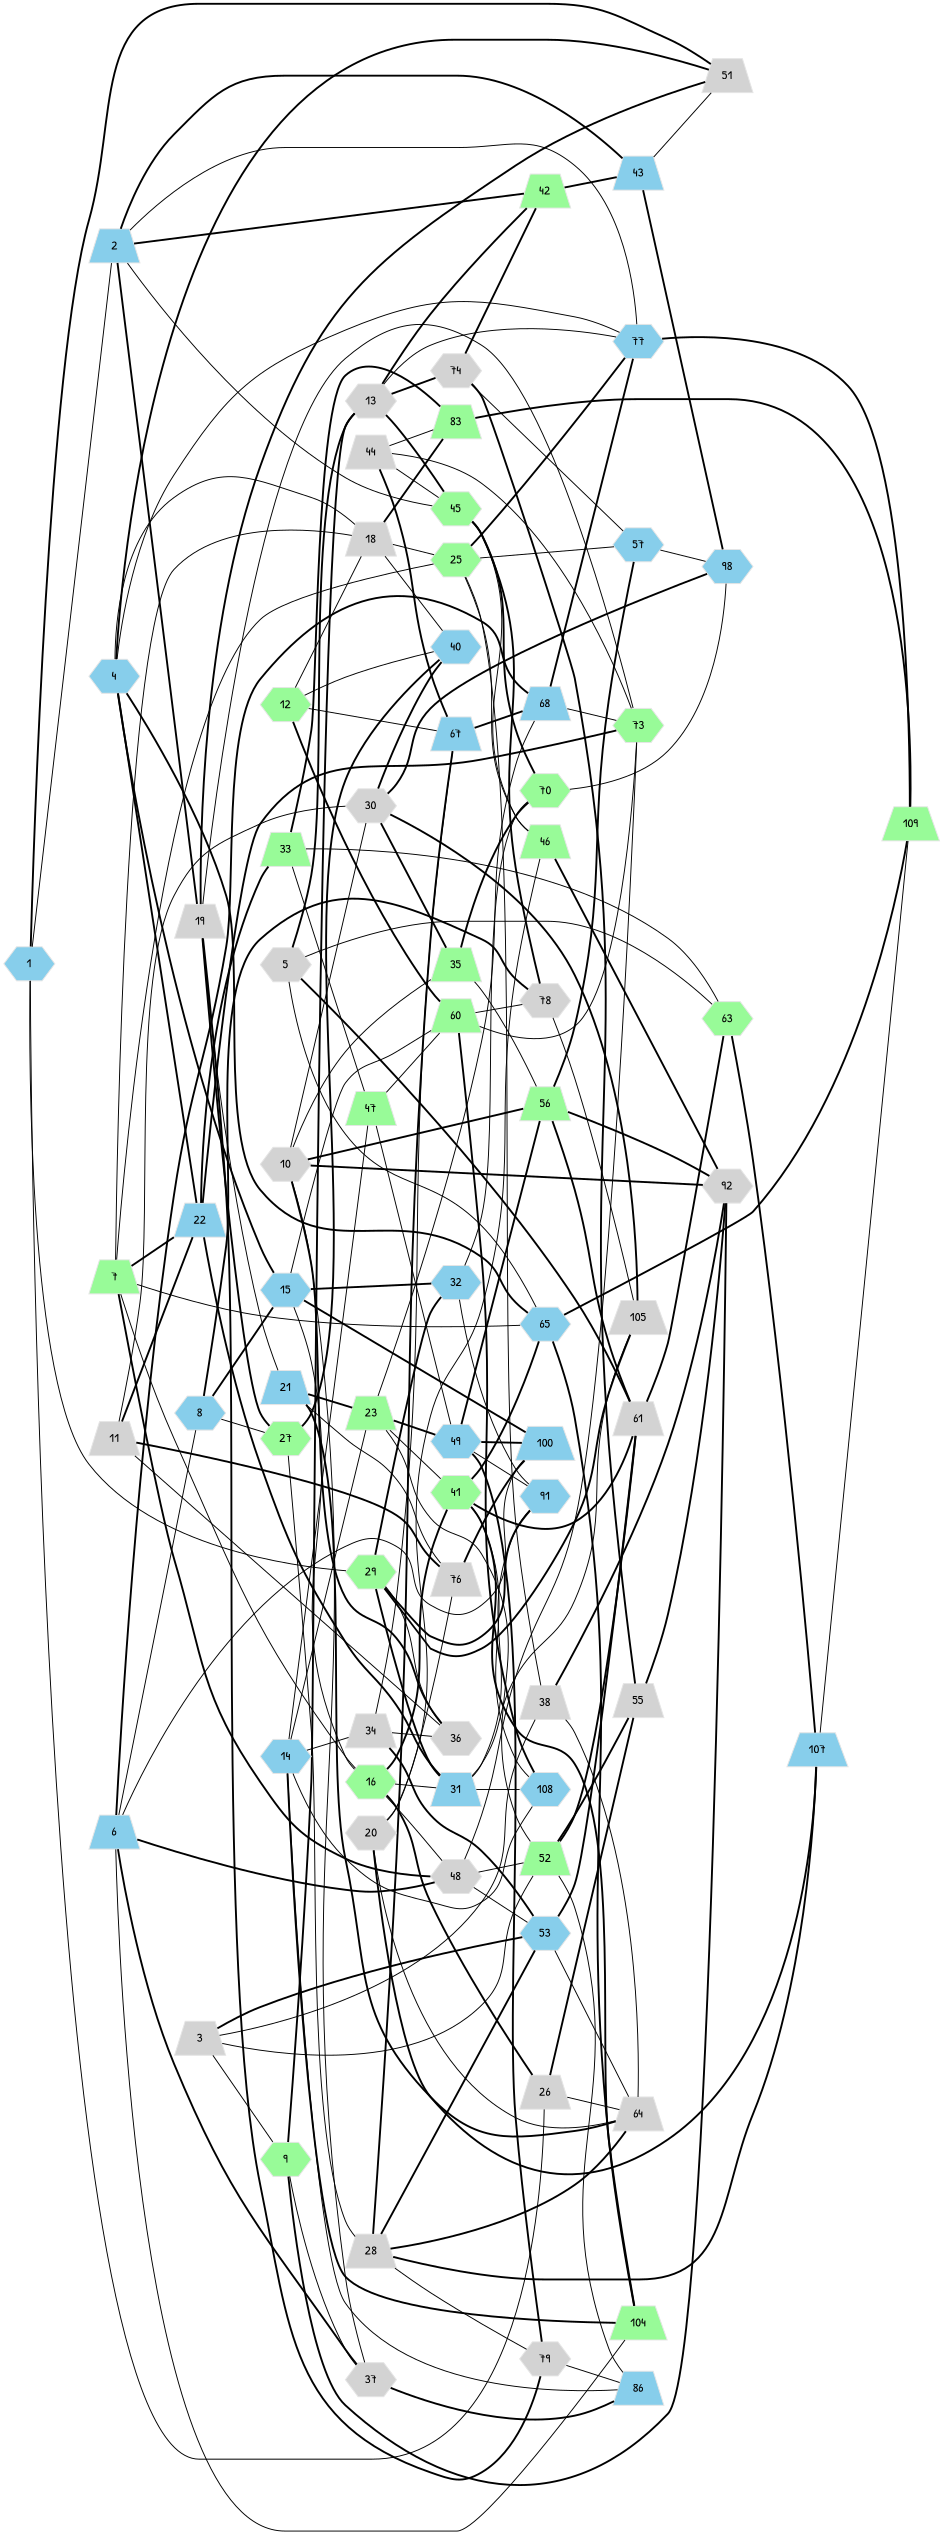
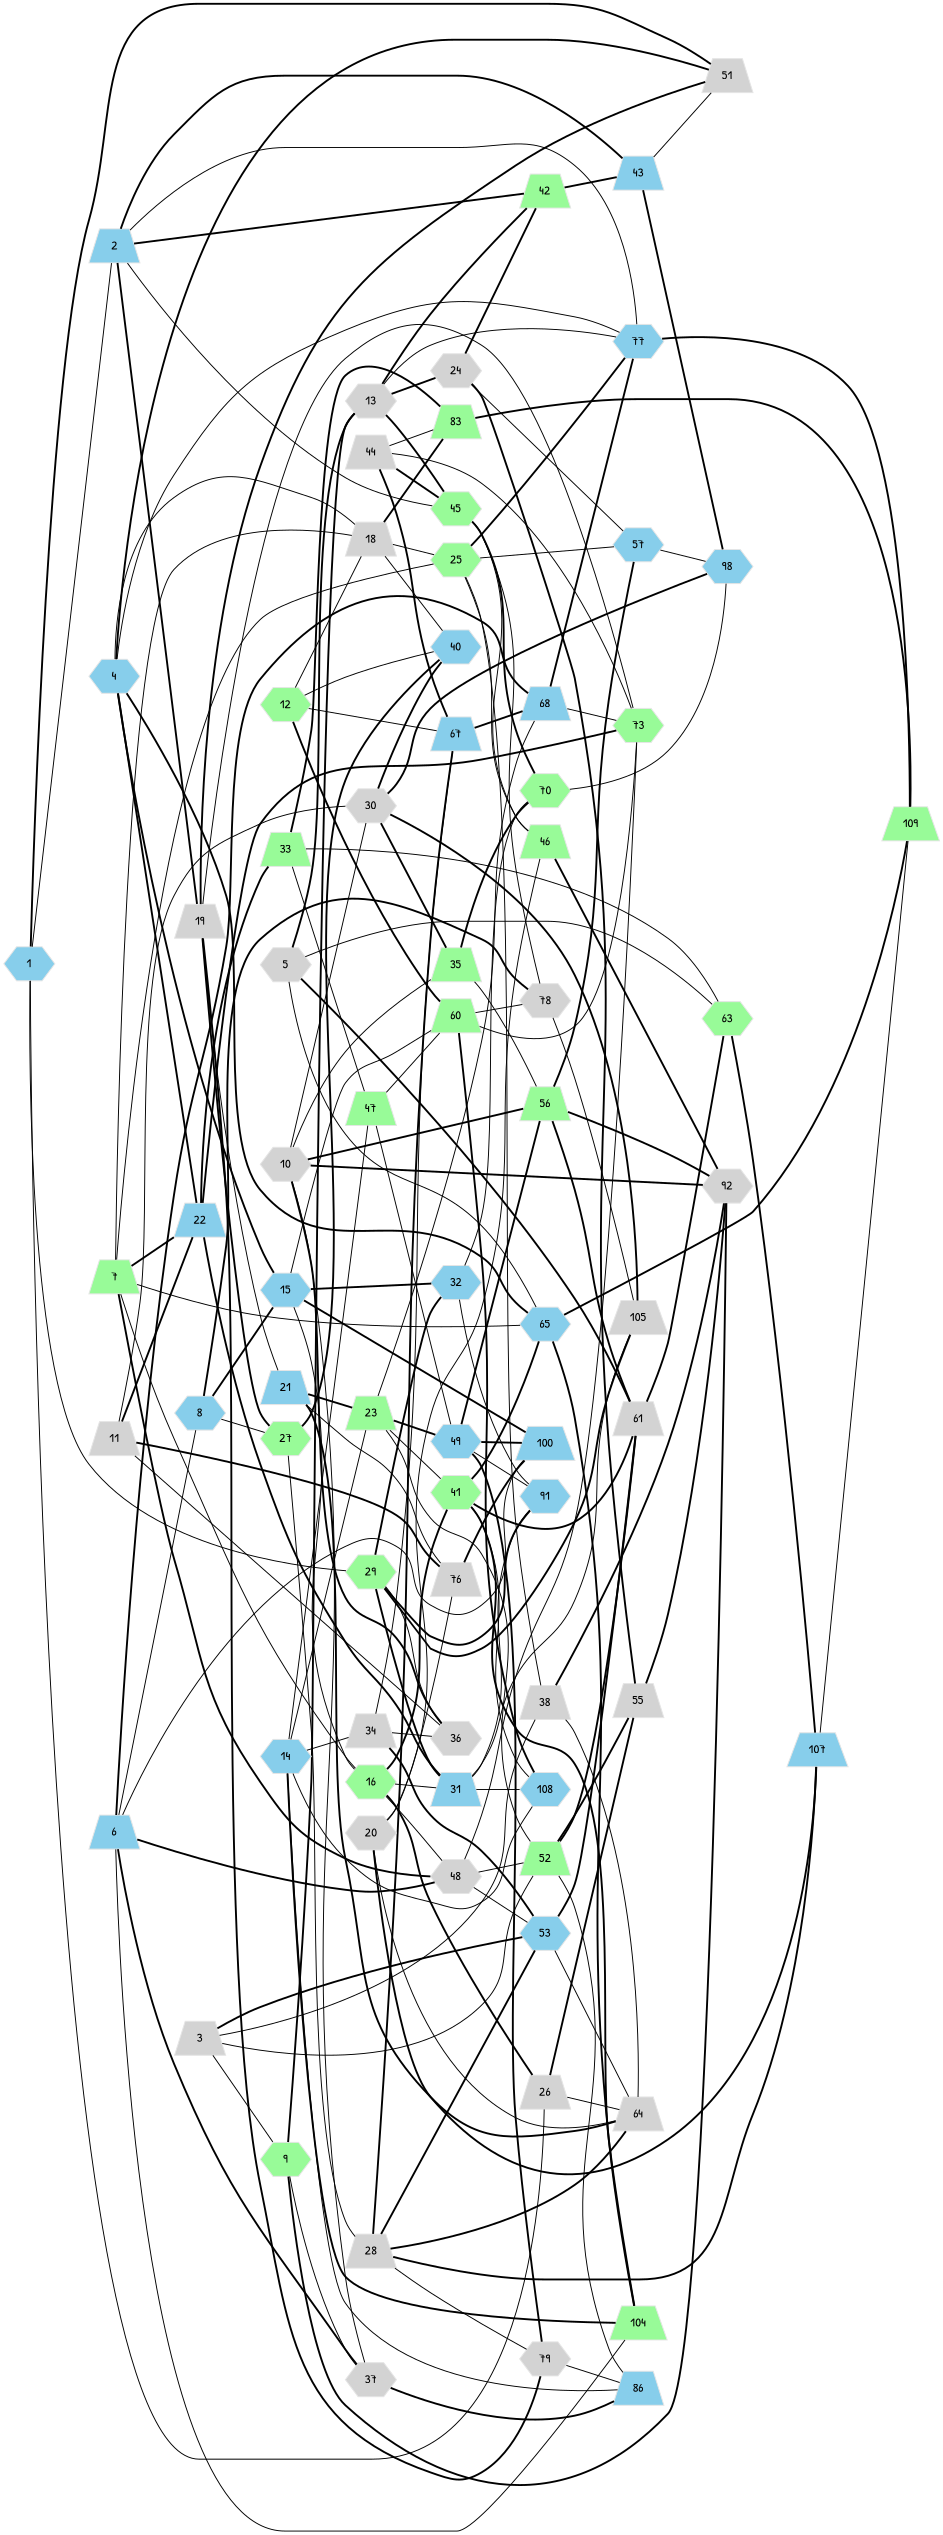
(456, 371) -> (456, 371)
(419, 484) -> (419, 484)
(511, 738) -> (511, 738)
